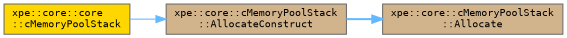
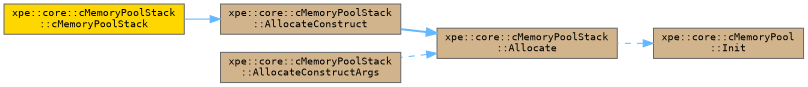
(67, 19) -> (94, 19)
none -> (729, 43)
none -> (311, 67)
